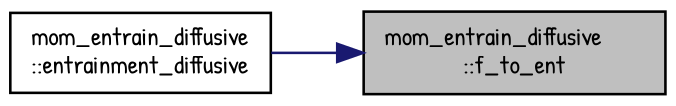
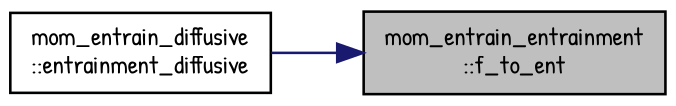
(515, 53) -> (515, 53)
